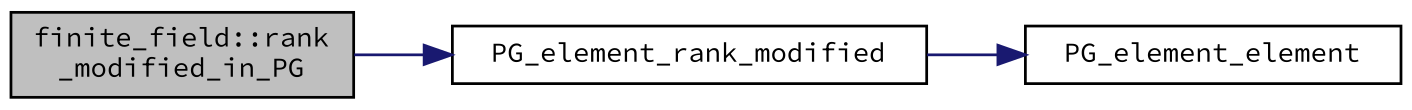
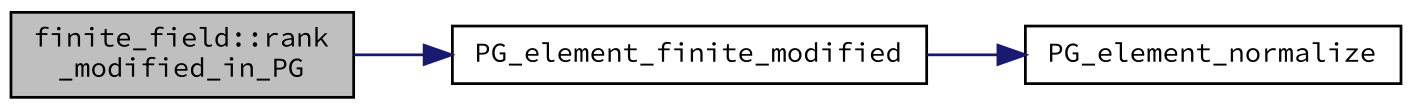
(690, 55) -> (690, 55)
(1213, 55) -> (1213, 55)
